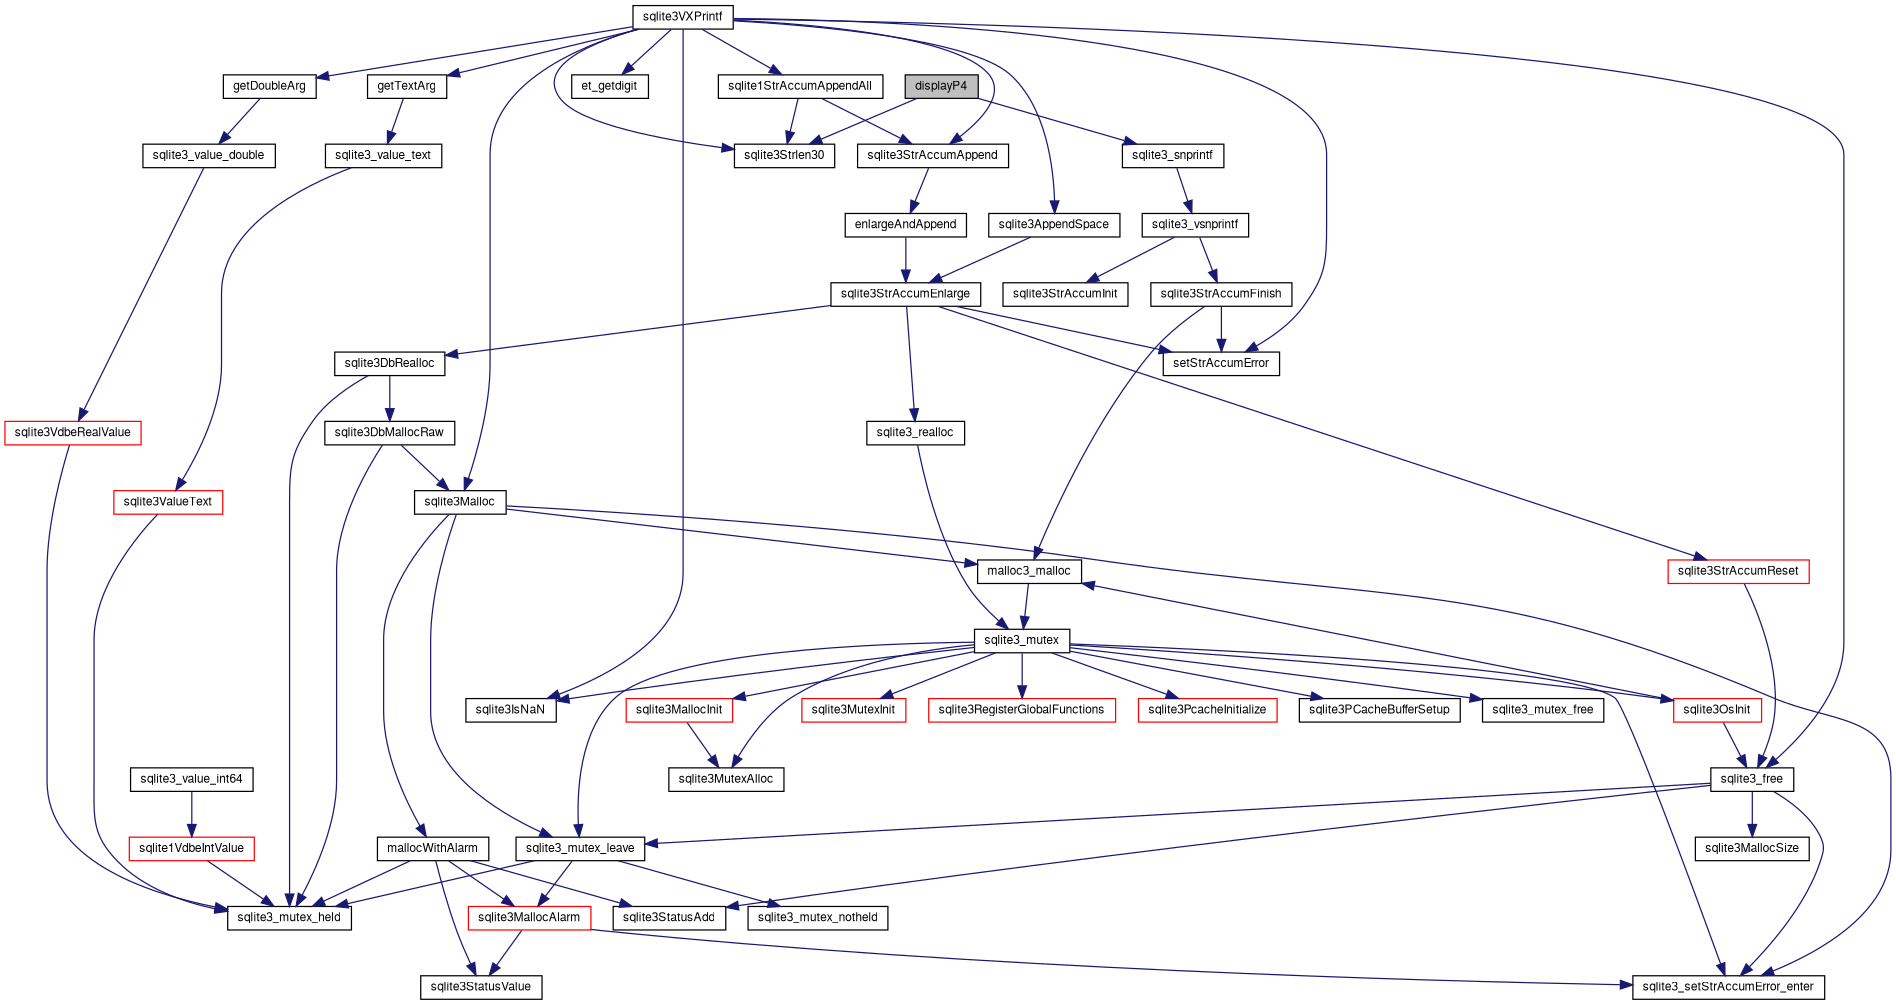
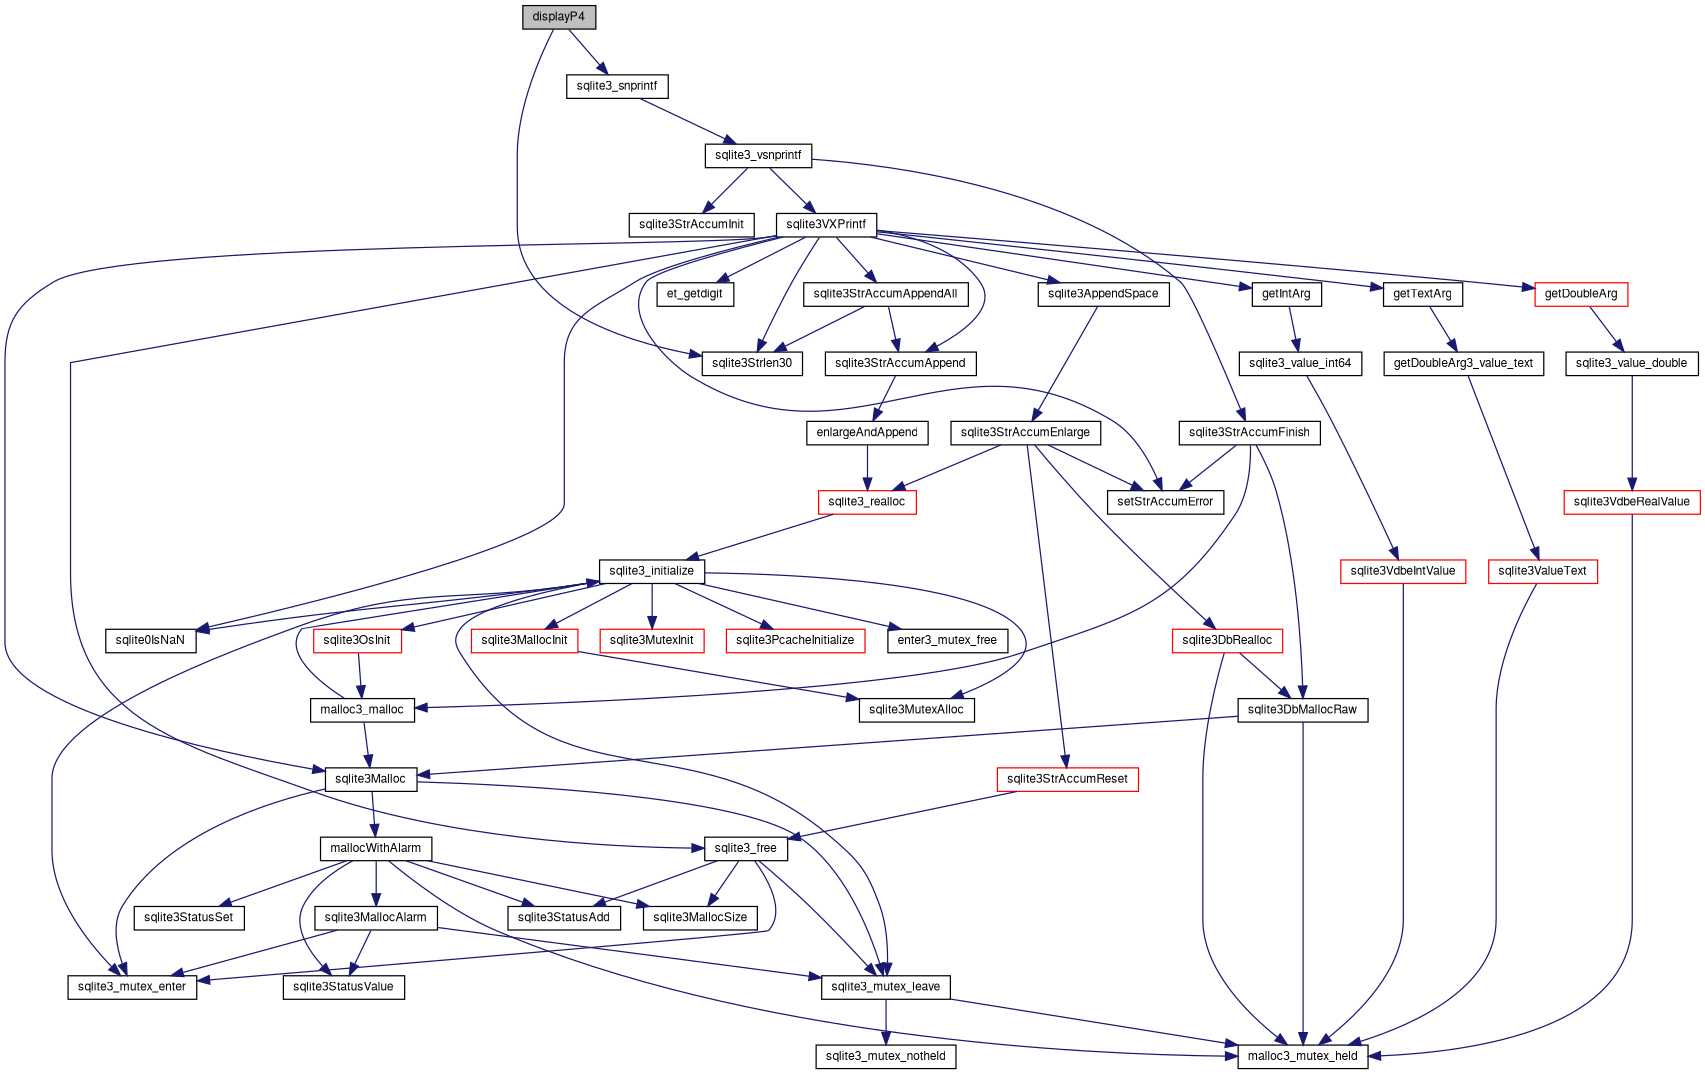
(270, 87) -> (1582, 295)
(801, 87) -> (886, 295)
(384, 156) -> (1464, 364)
none -> (788, 186)
(906, 254) -> (867, 462)
none -> (1287, 295)
(390, 364) -> (1228, 641)
(916, 433) -> (867, 502)
(736, 536) -> (366, 739)
none -> (1291, 563)
(1022, 641) -> (652, 572)
(511, 710) -> (151, 641)
(1022, 710) -> none
(1380, 710) -> none
(1543, 710) -> (948, 641)
(1732, 739) -> none
(192, 849) -> (1403, 572)
(559, 878) -> (633, 953)
none -> (532, 882)
none -> (189, 918)
(290, 918) -> (1303, 1057)
(530, 918) -> (376, 918)
(1729, 988) -> (132, 988)
